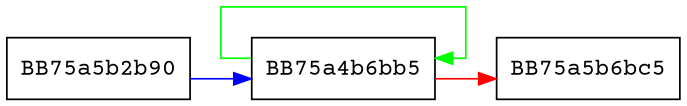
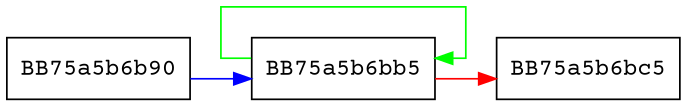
(98, 68) -> (98, 68)
(343, 68) -> (343, 68)
